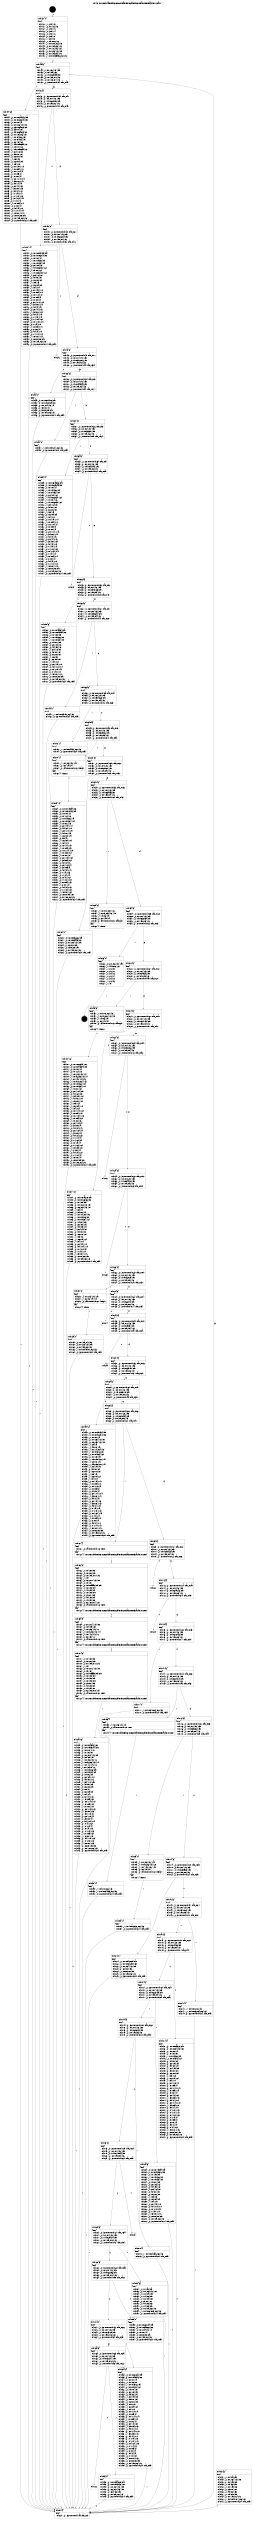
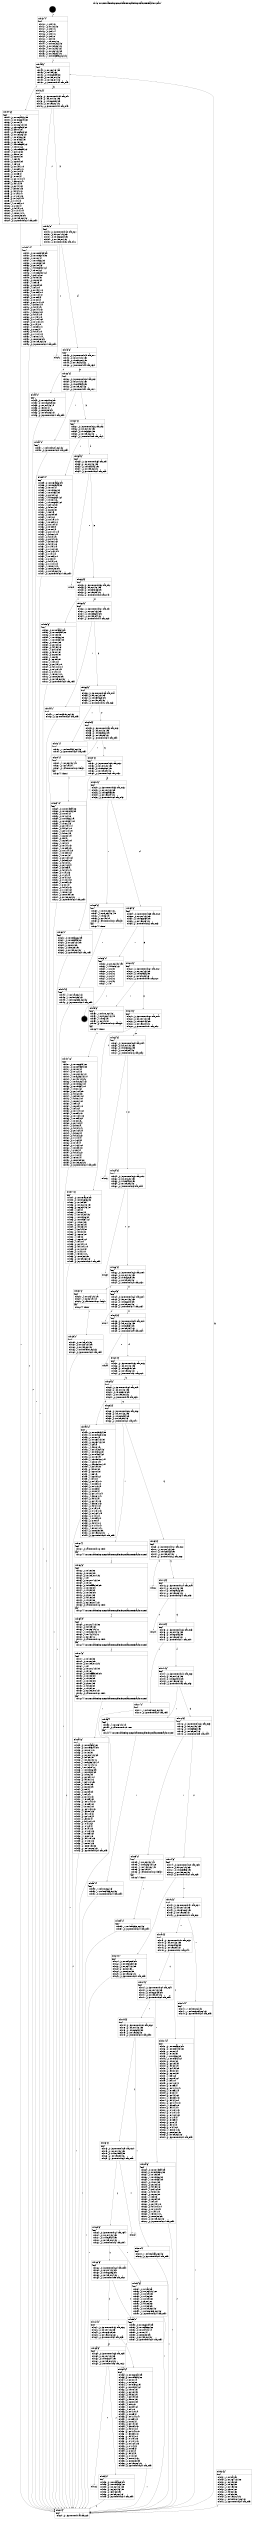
none -> (76, 996)
